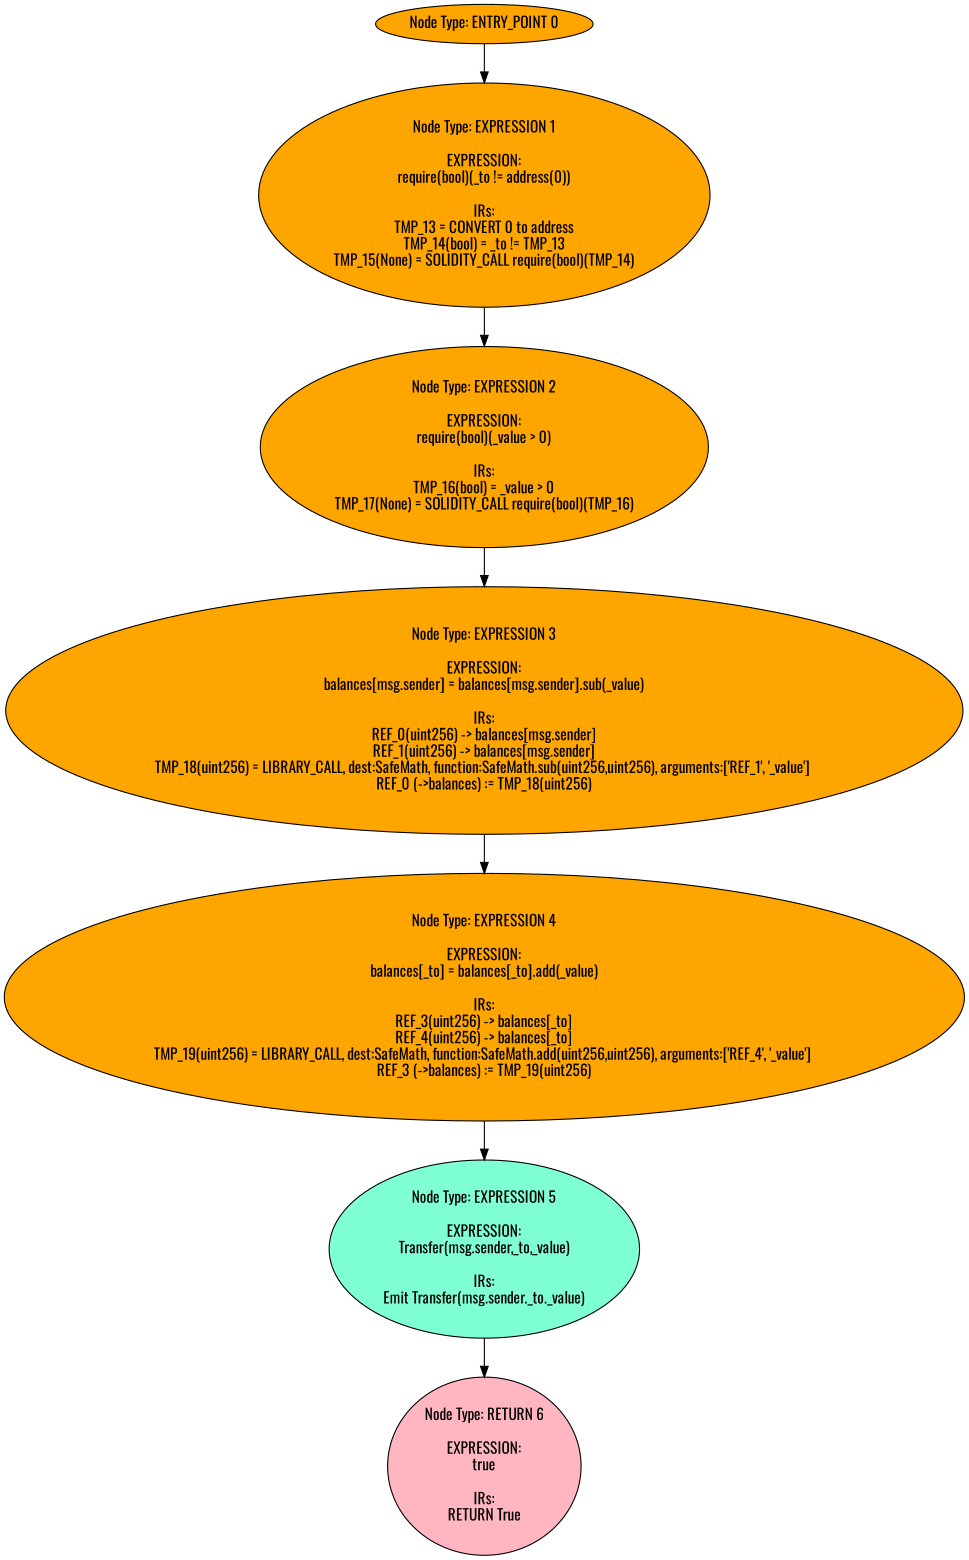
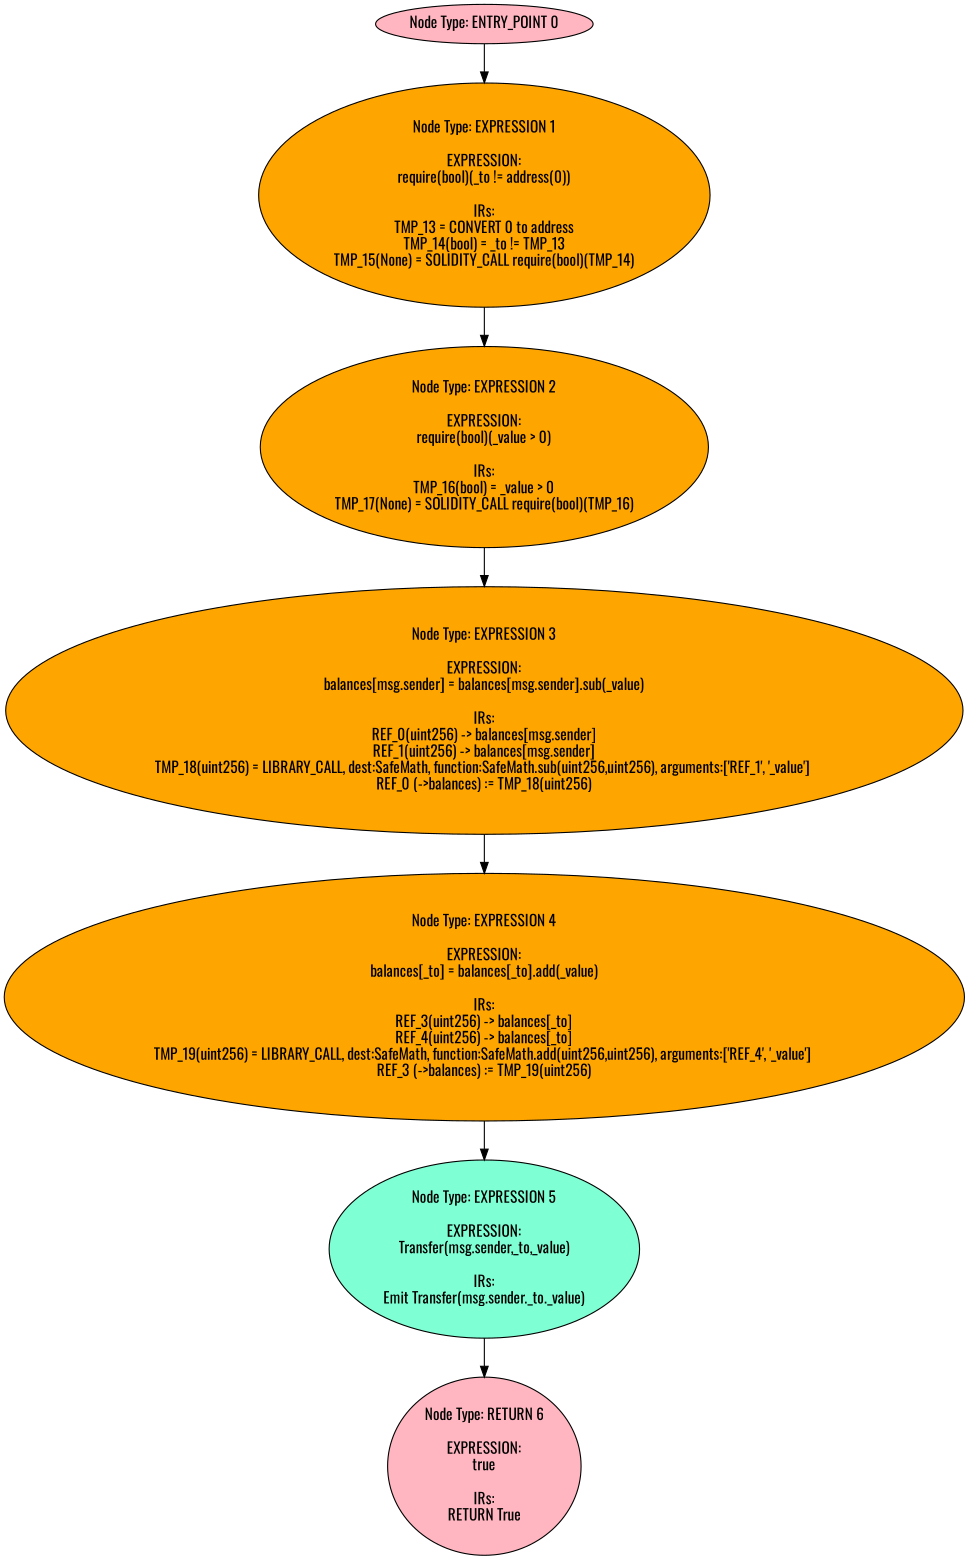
(484, 24) -> (484, 24)
